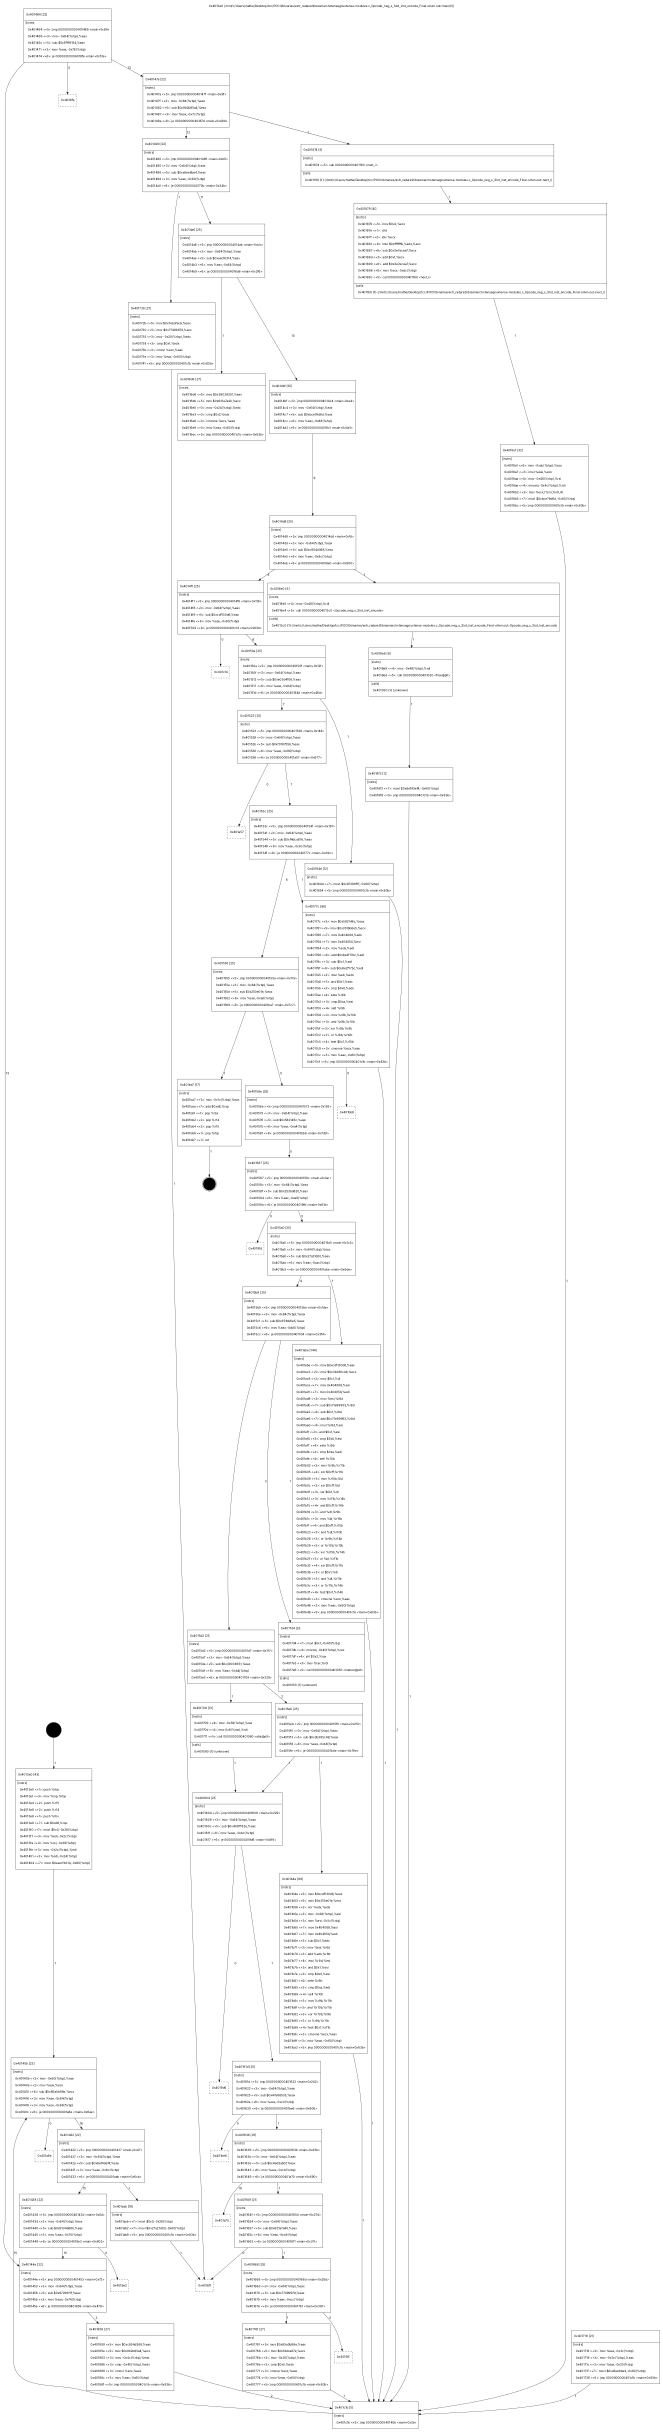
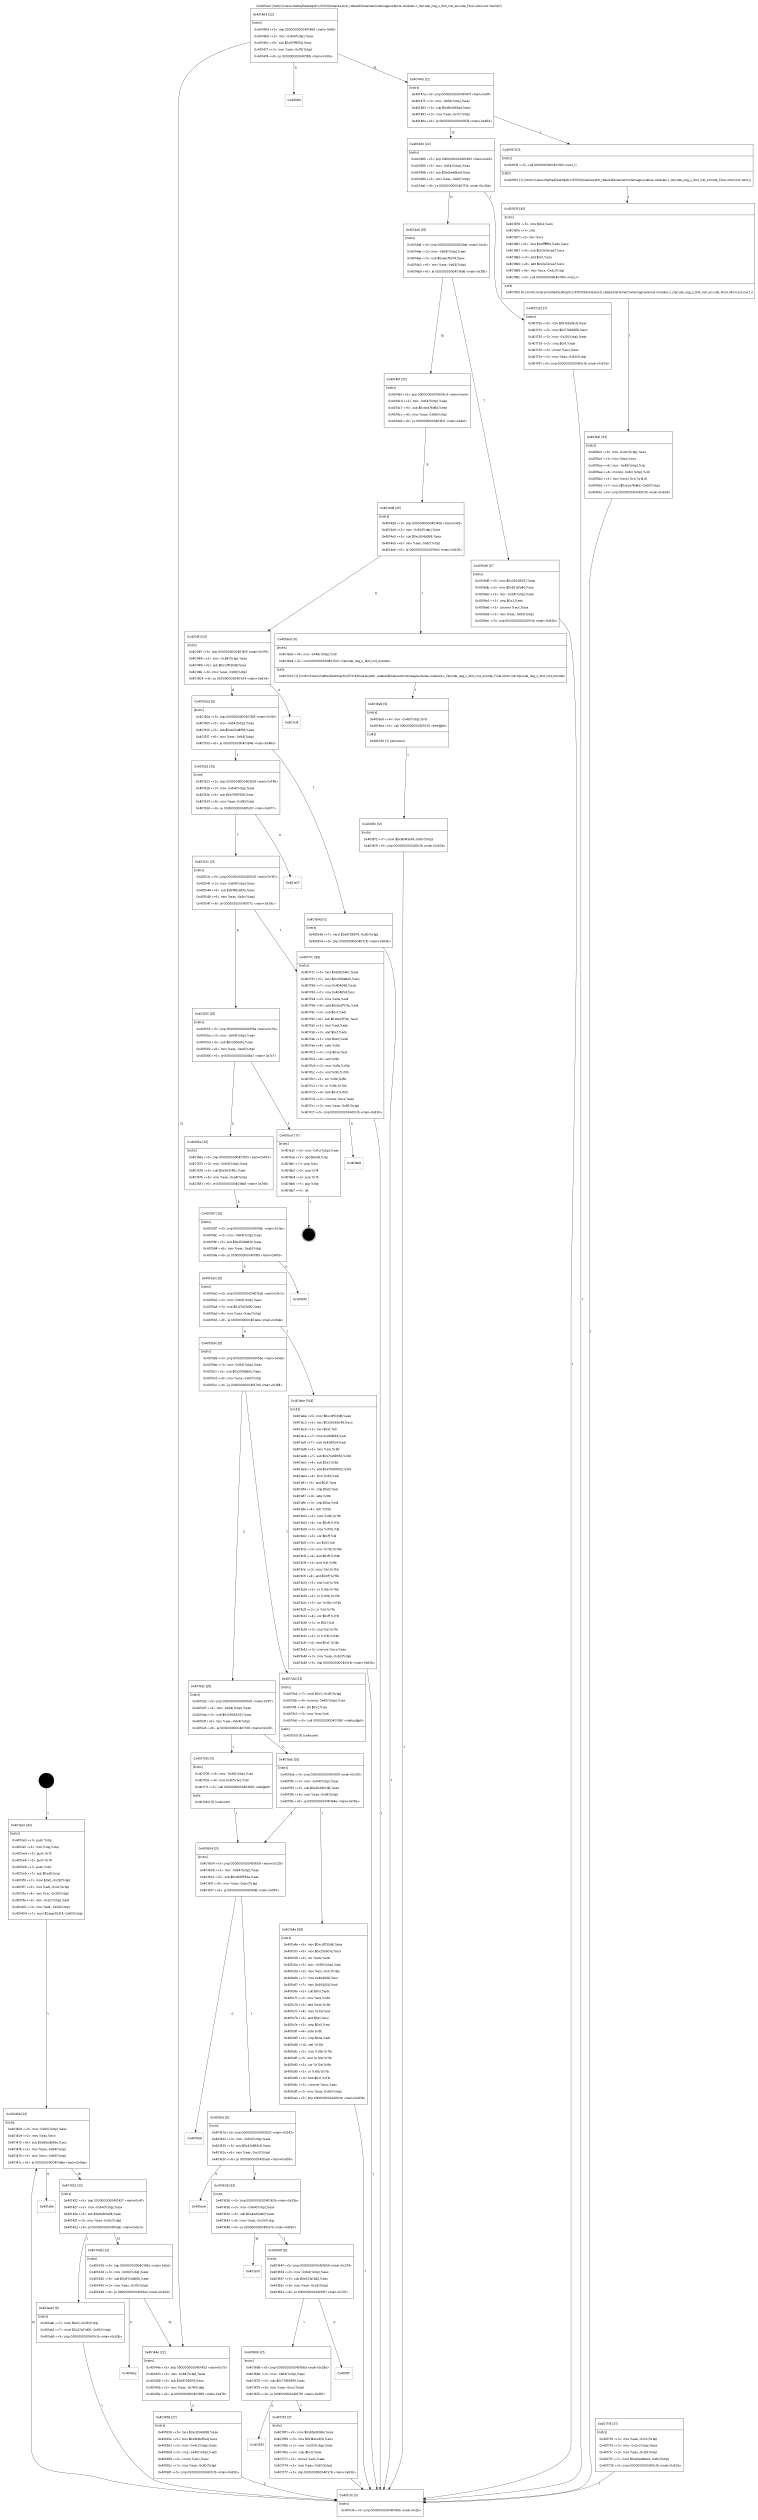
(175, 1324) -> (581, 1500)
none -> (571, 1611)
(184, 2259) -> (165, 2483)
